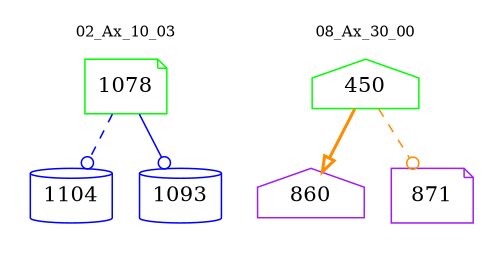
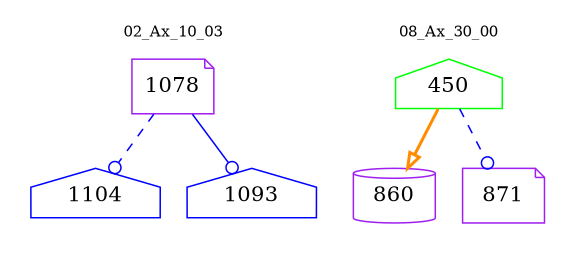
(126, 86) -> (173, 86)
(394, 133) -> (472, 133)
(71, 196) -> (96, 196)
(180, 196) -> (252, 196)
(311, 196) -> (394, 196)
